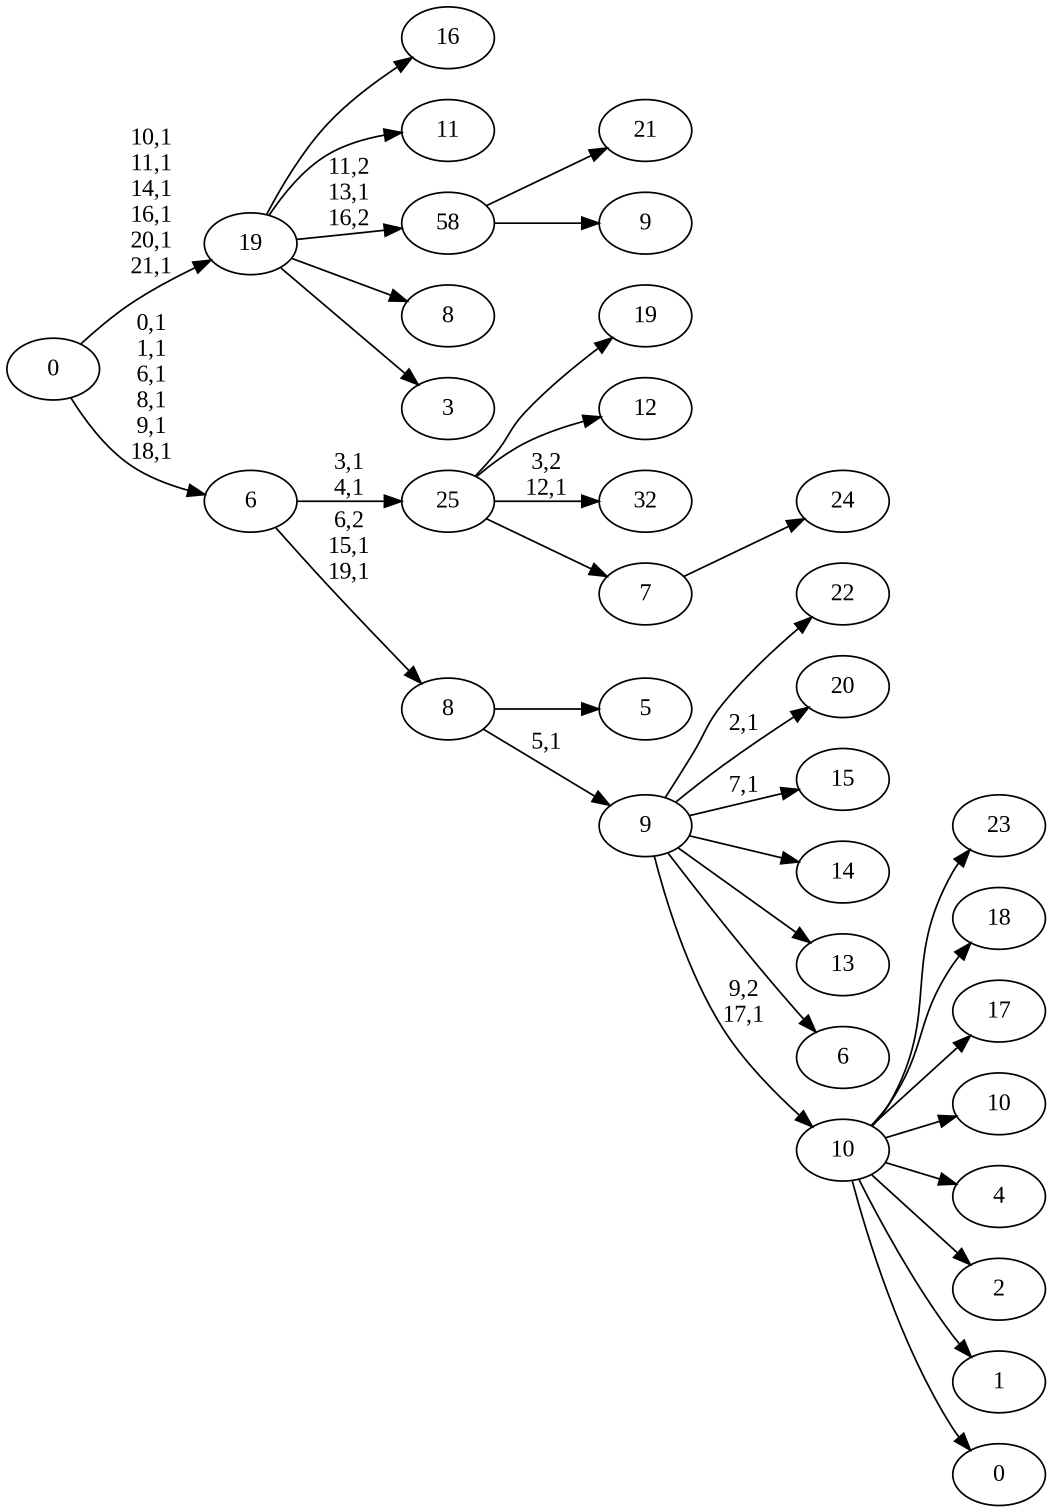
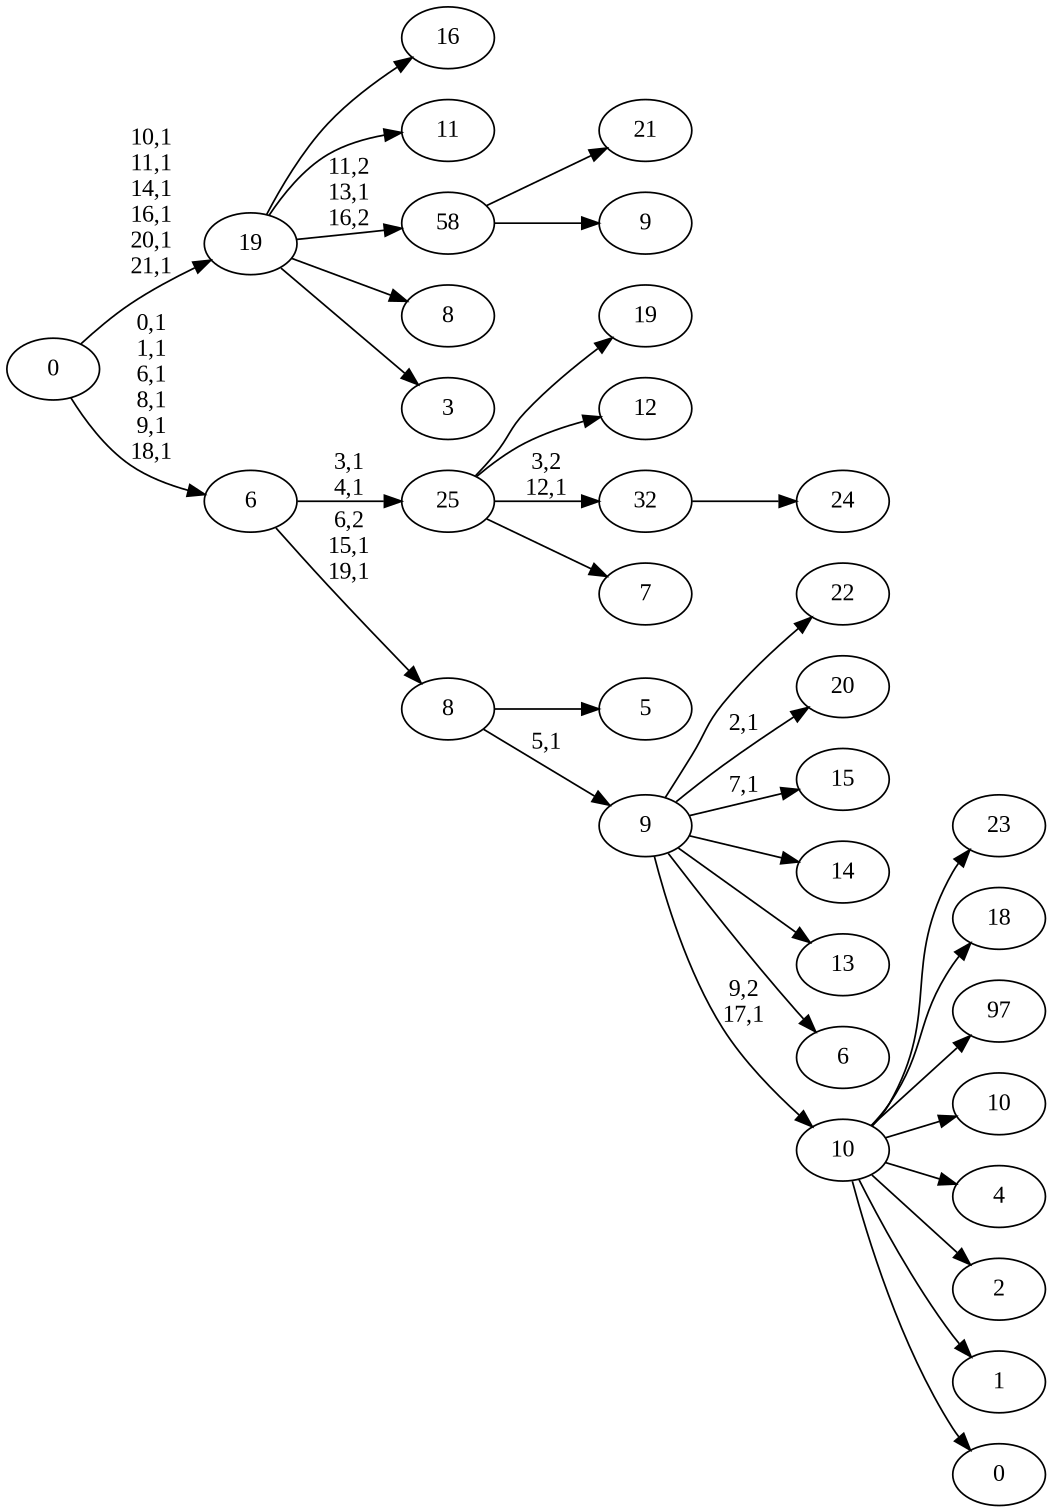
(736, 551) -> (735, 501)
(999, 1011) -> (999, 1011)
